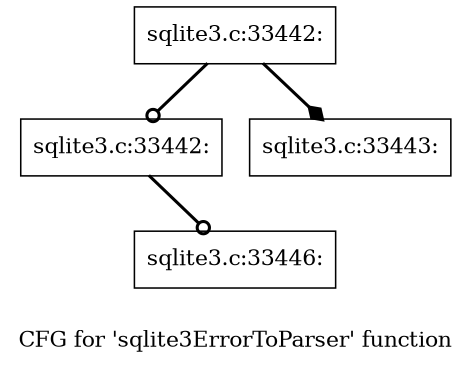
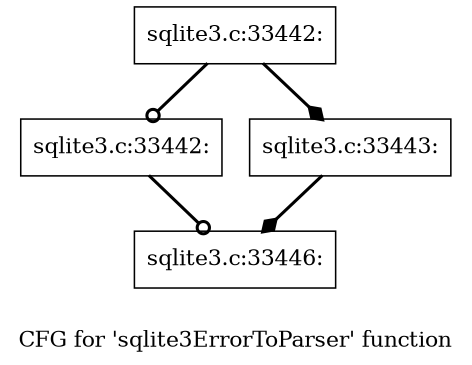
none -> (299, 197)
